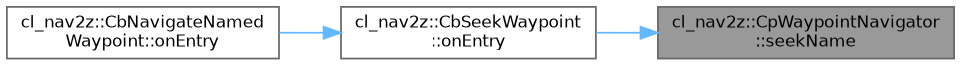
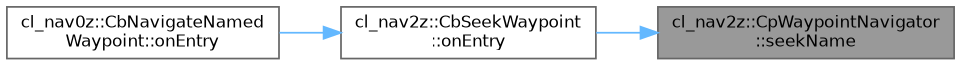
(143, 33) -> (143, 33)
